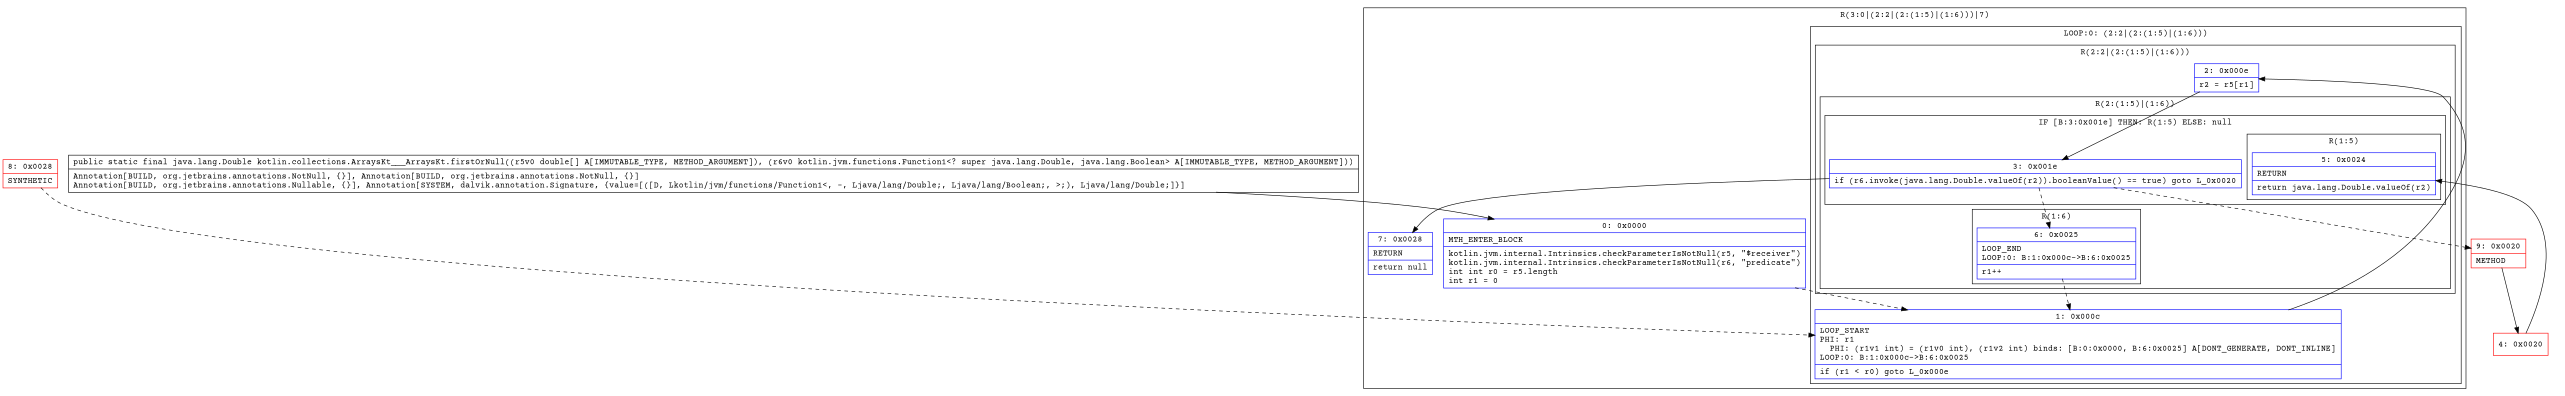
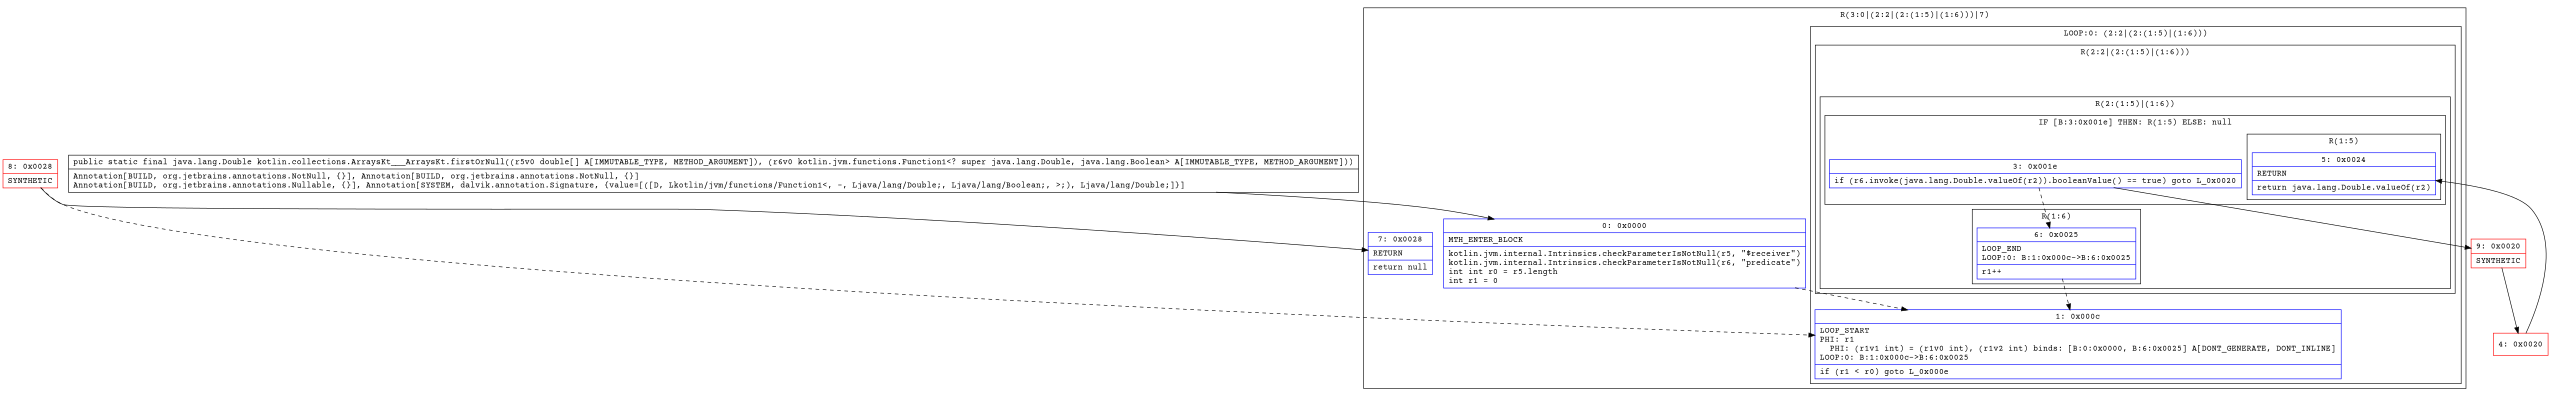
(2227, 78) -> none
(1619, 187) -> (699, 209)
(2289, 217) -> (2289, 217)
(2491, 260) -> (2498, 260)
